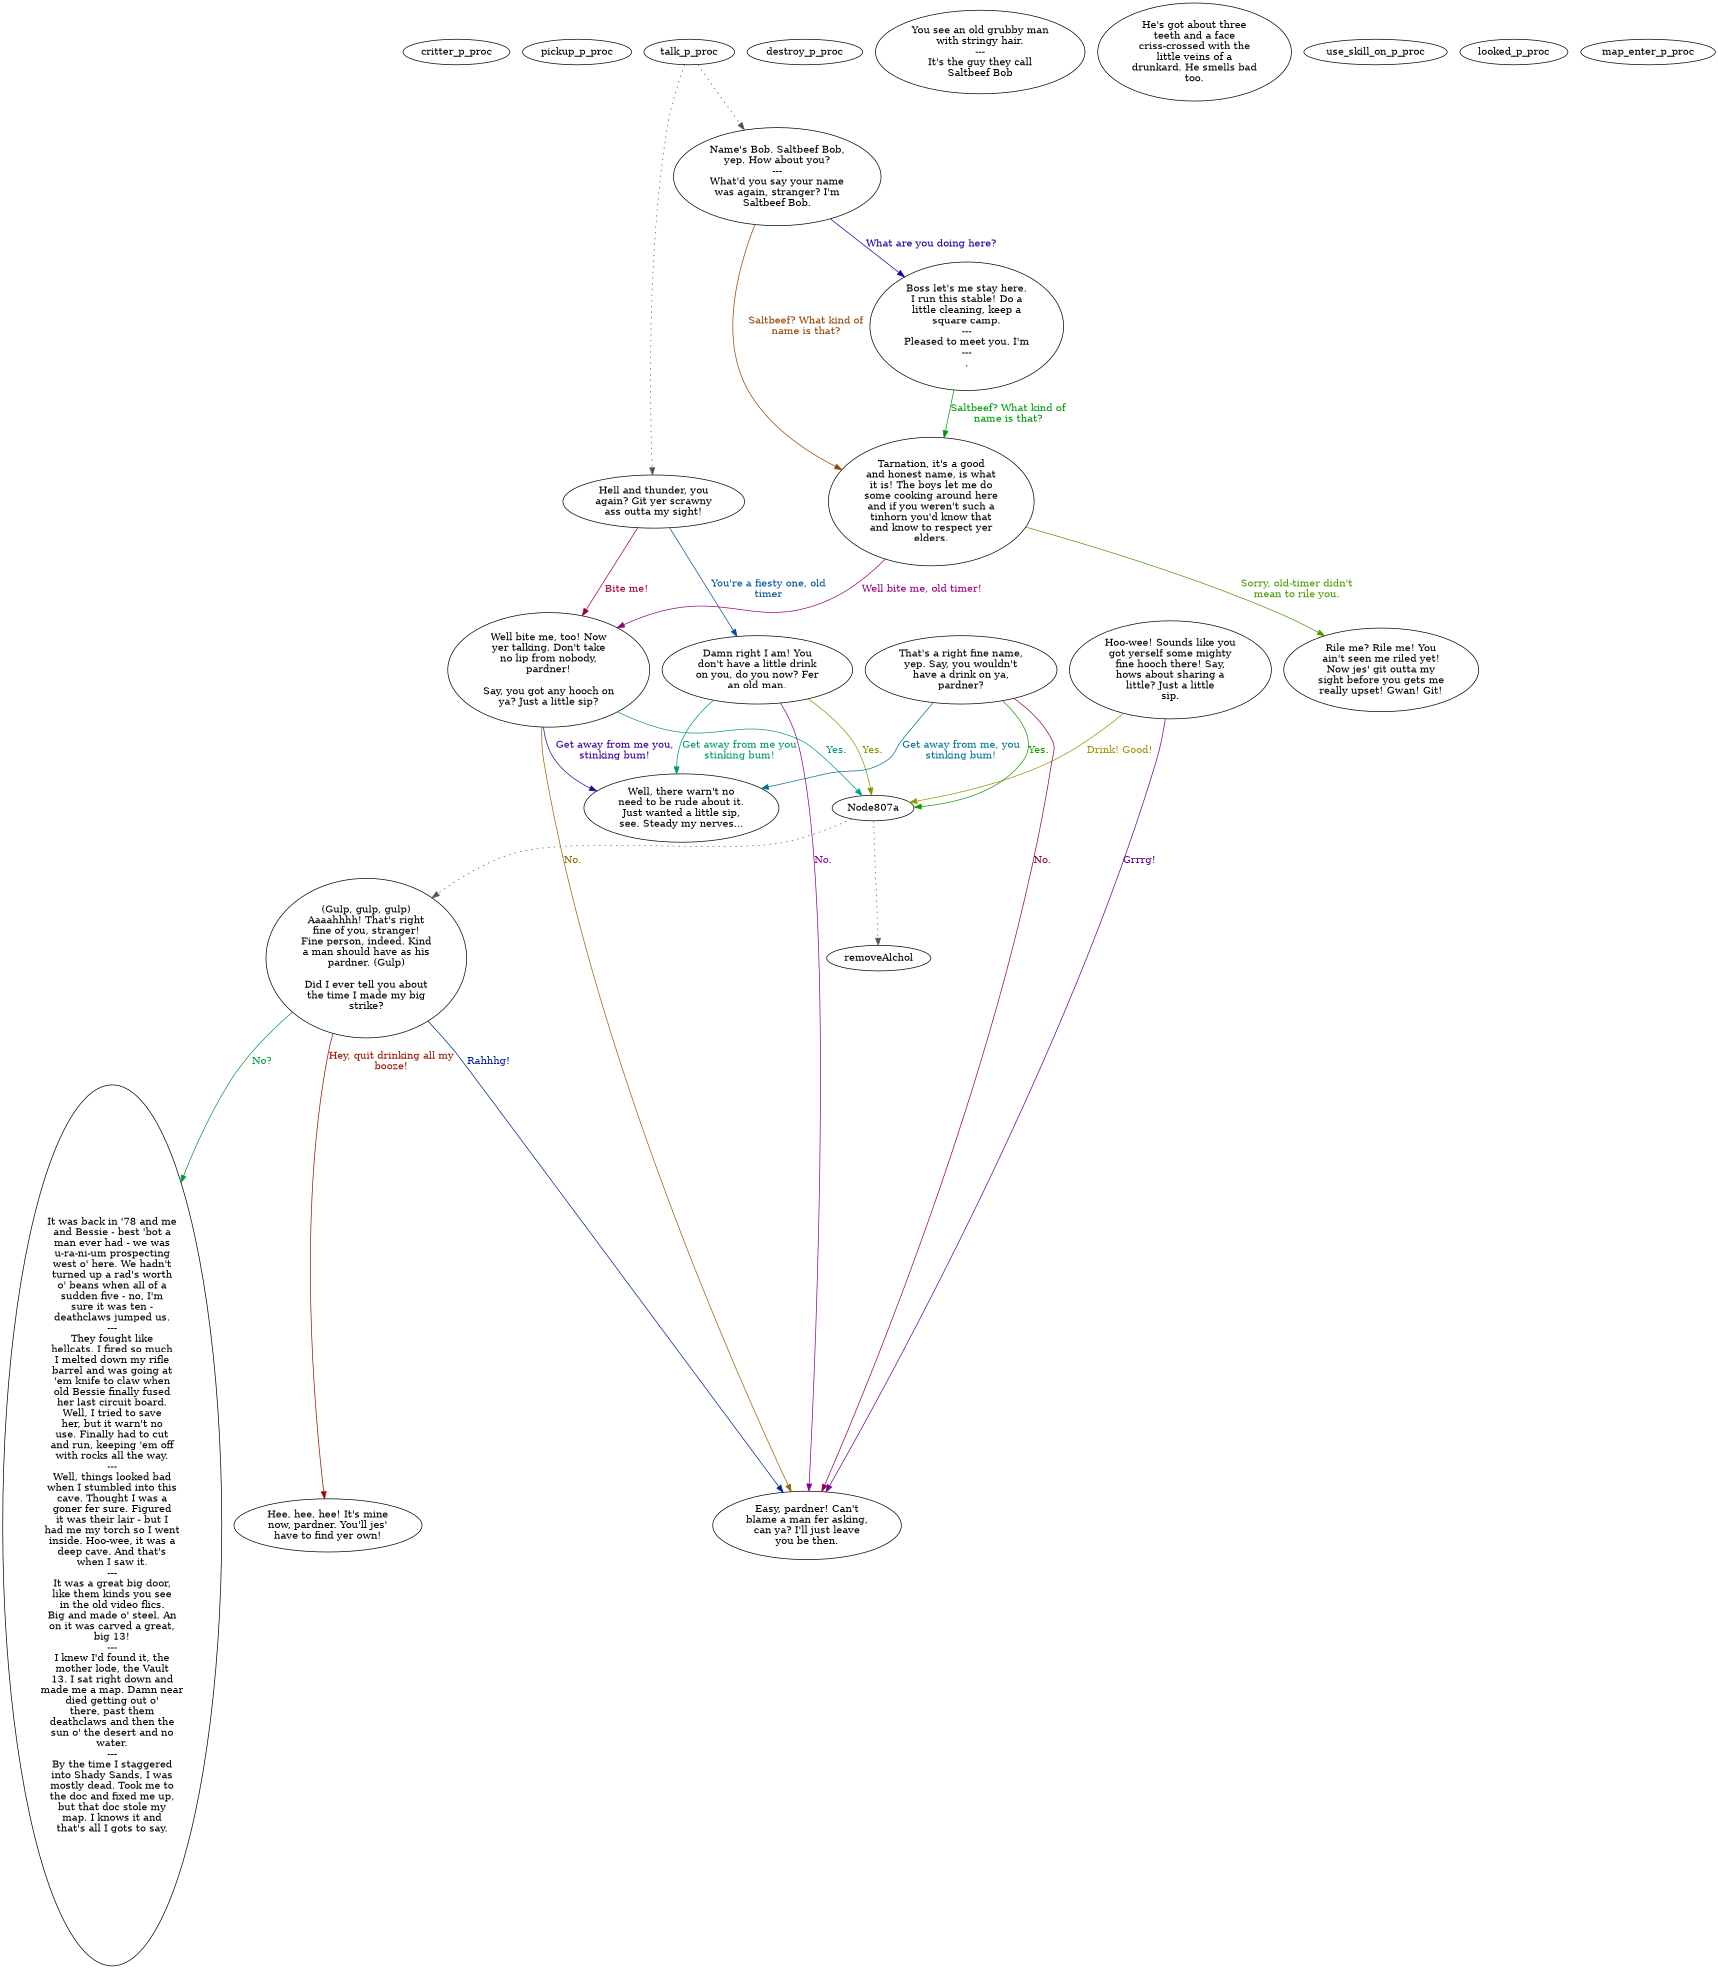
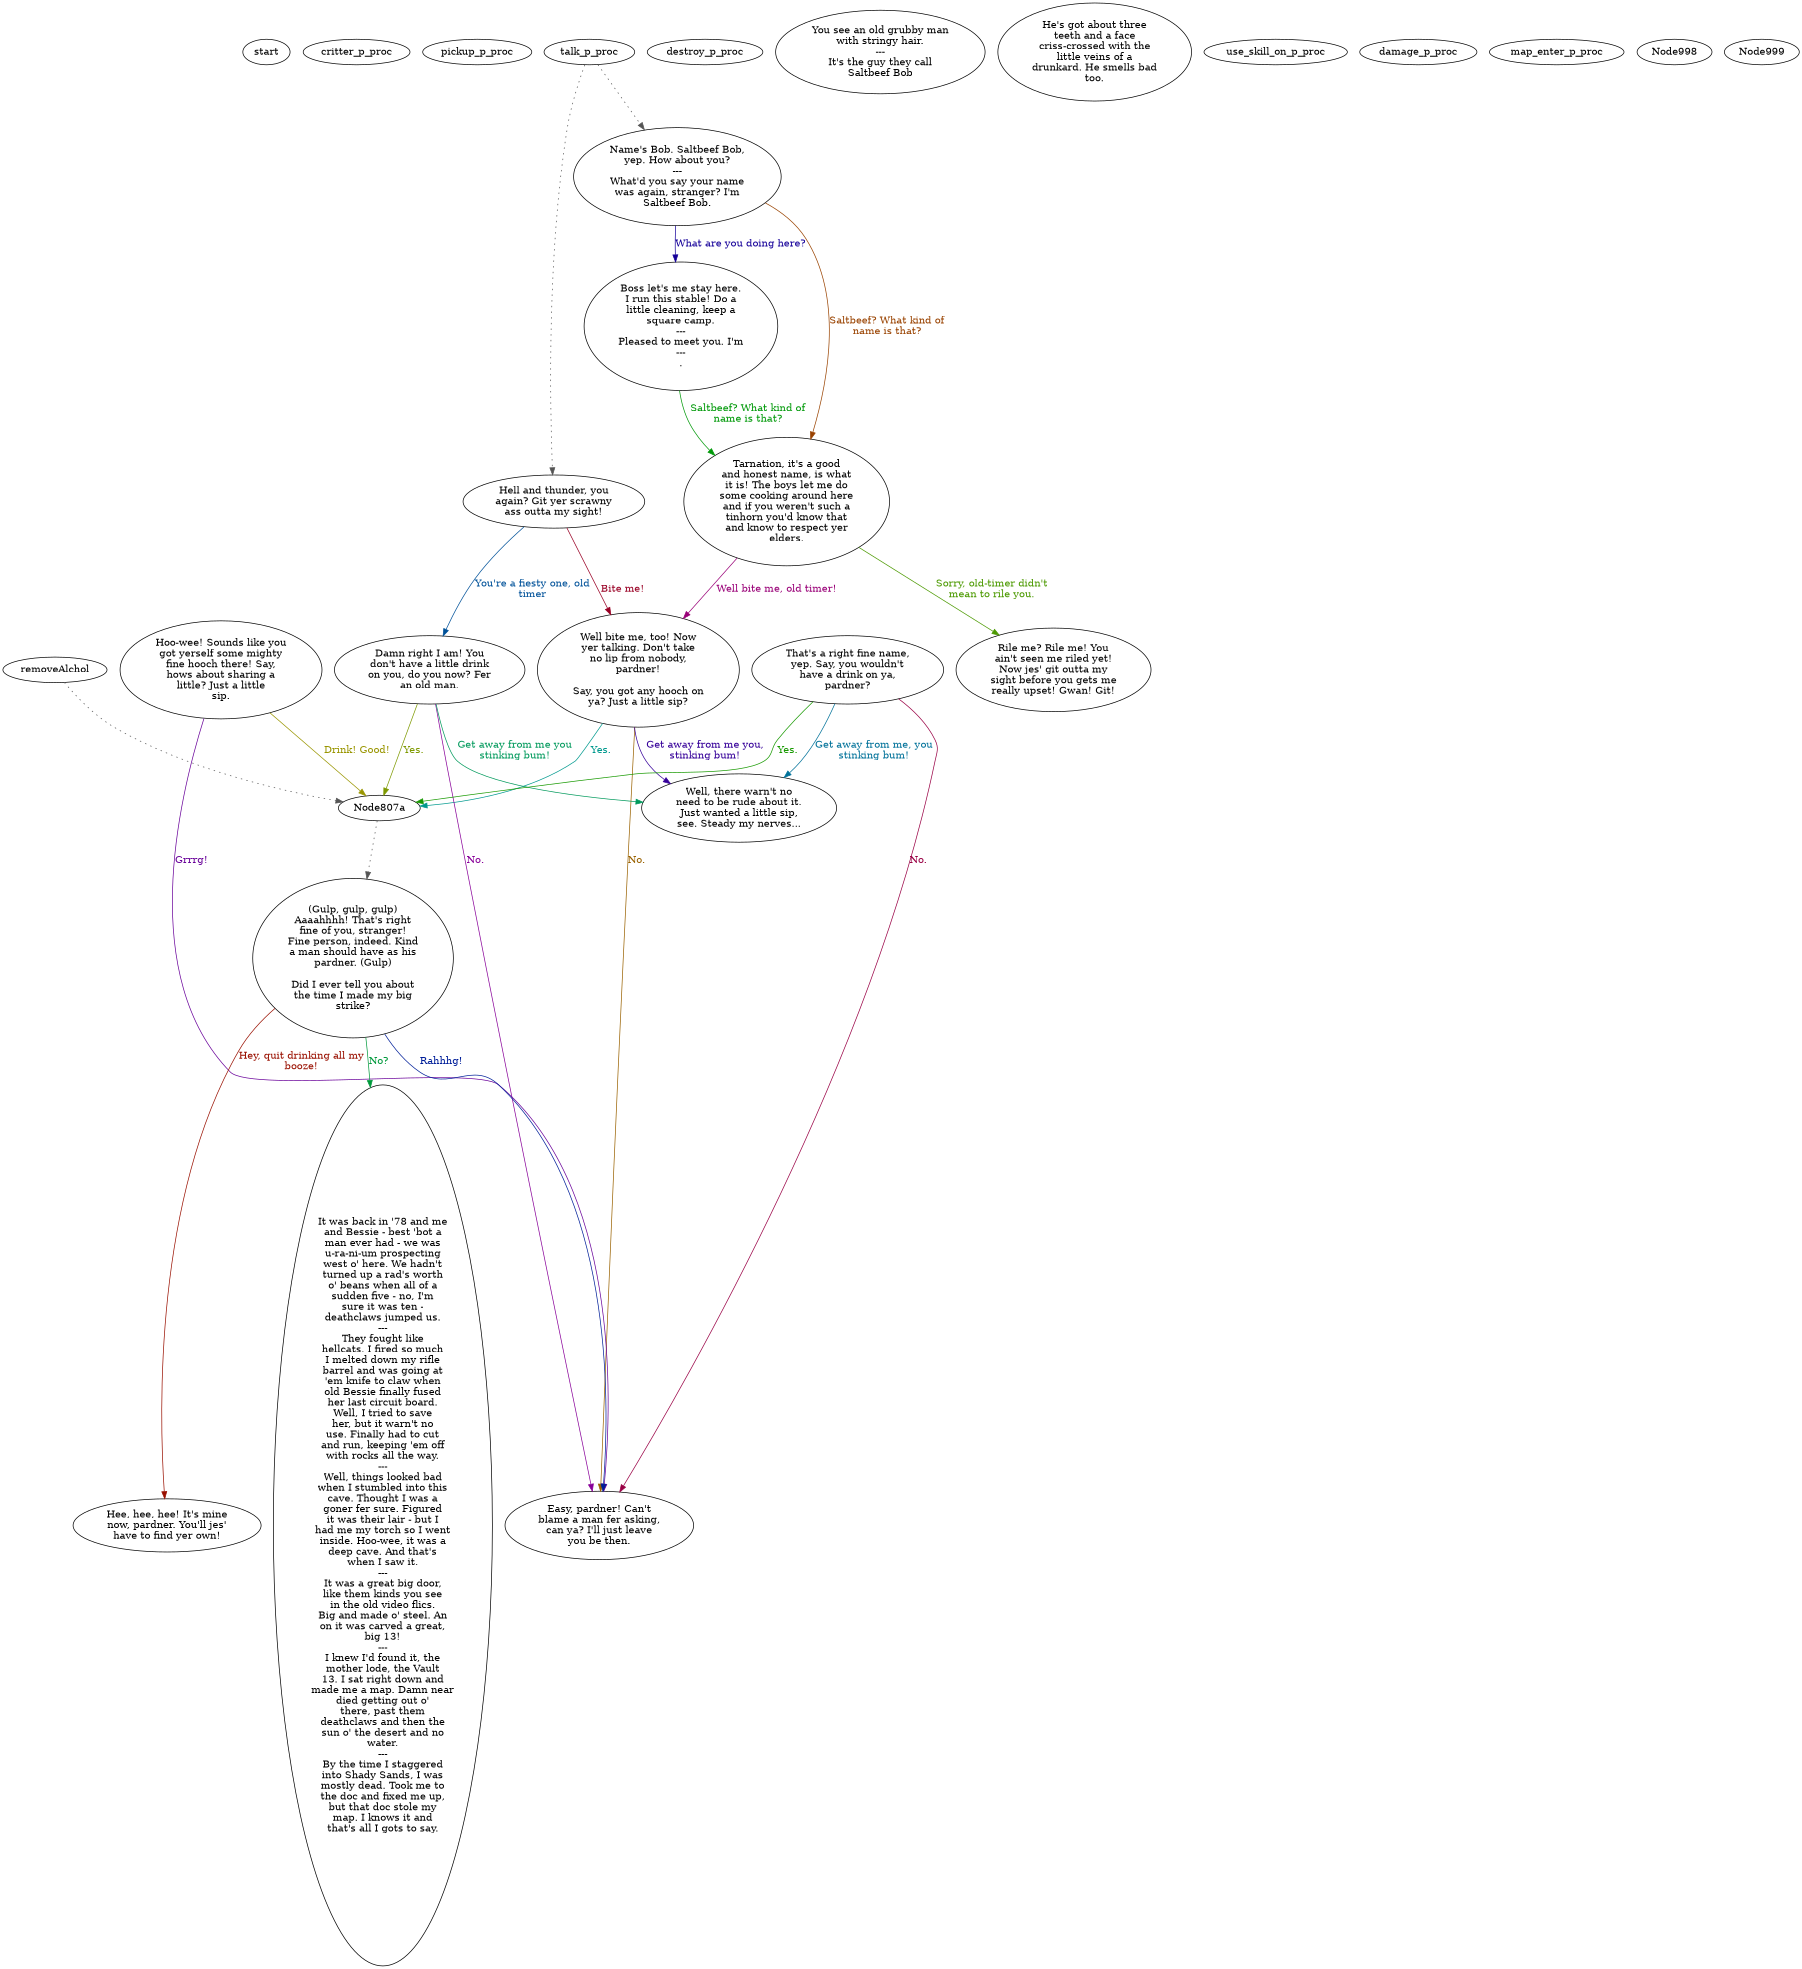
none -> (266, 52)
(1514, 52) -> (1418, 52)
none -> (1675, 52)
none -> (1762, 52)
(876, 880) -> (183, 759)
